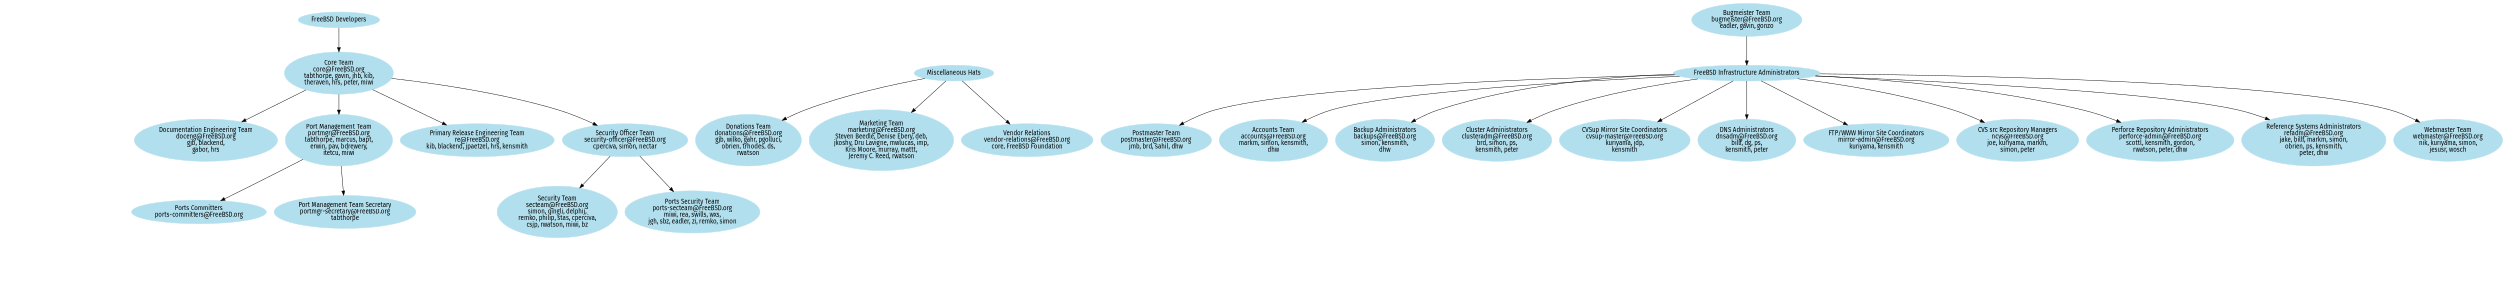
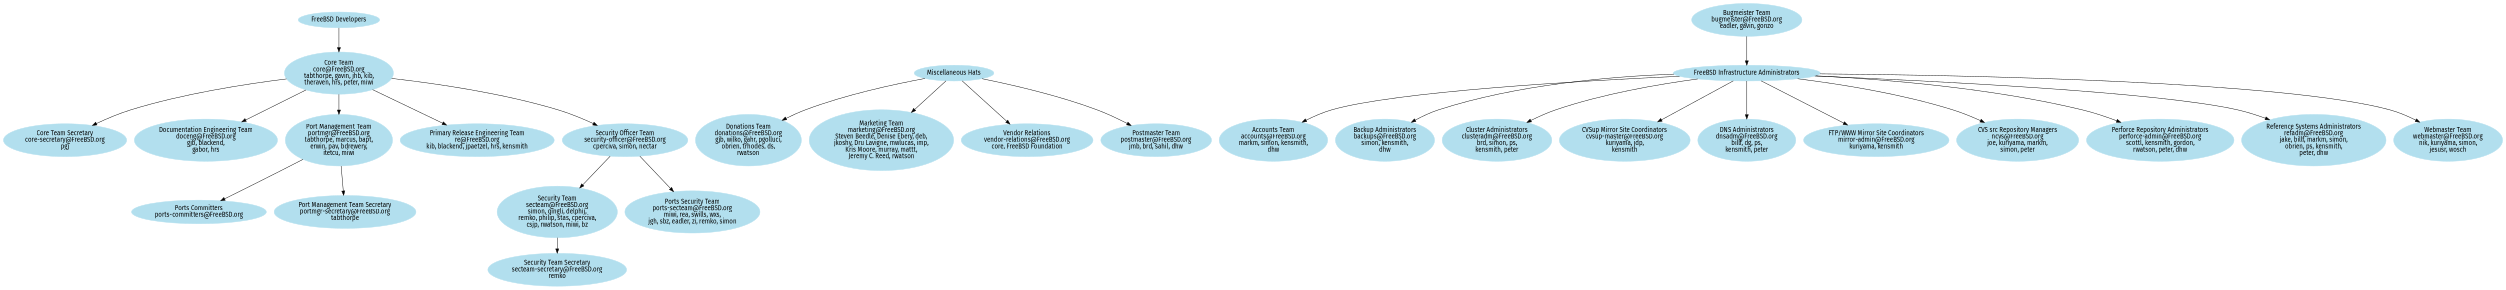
(1427, 85) -> (1056, 97)
none -> (65, 140)
none -> (557, 270)
